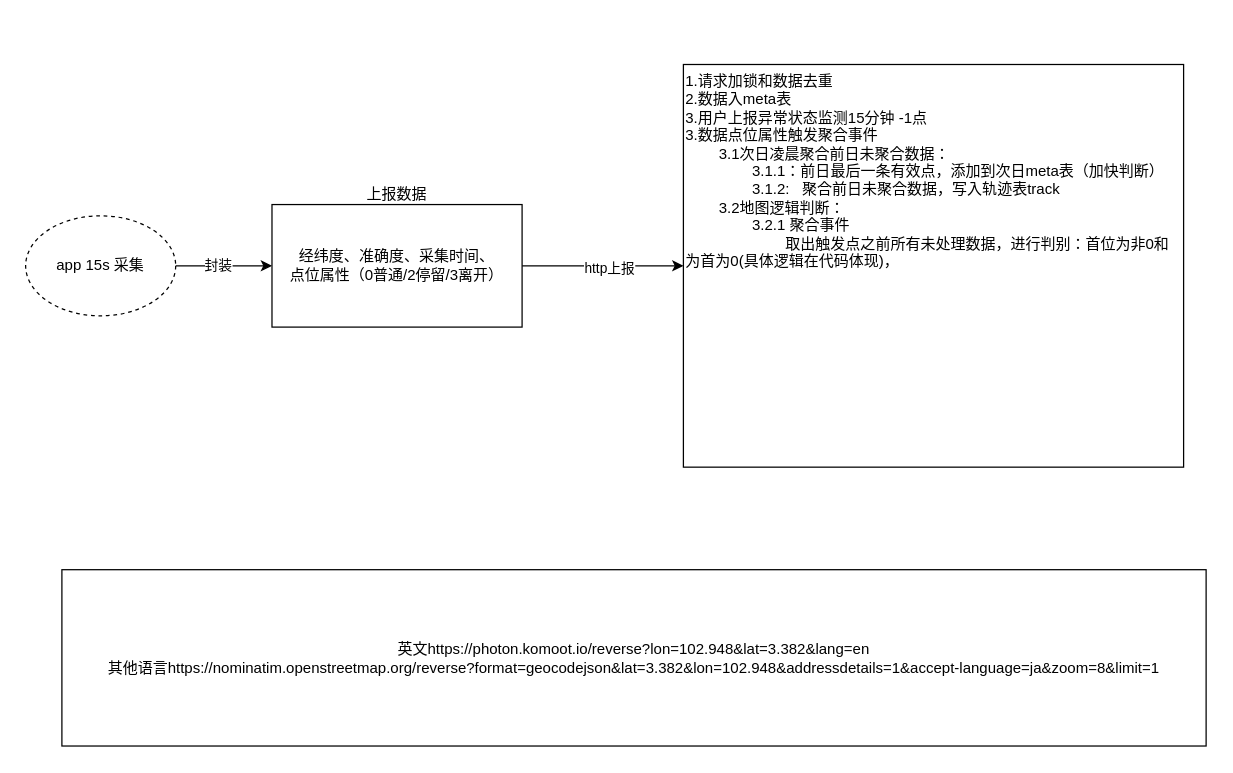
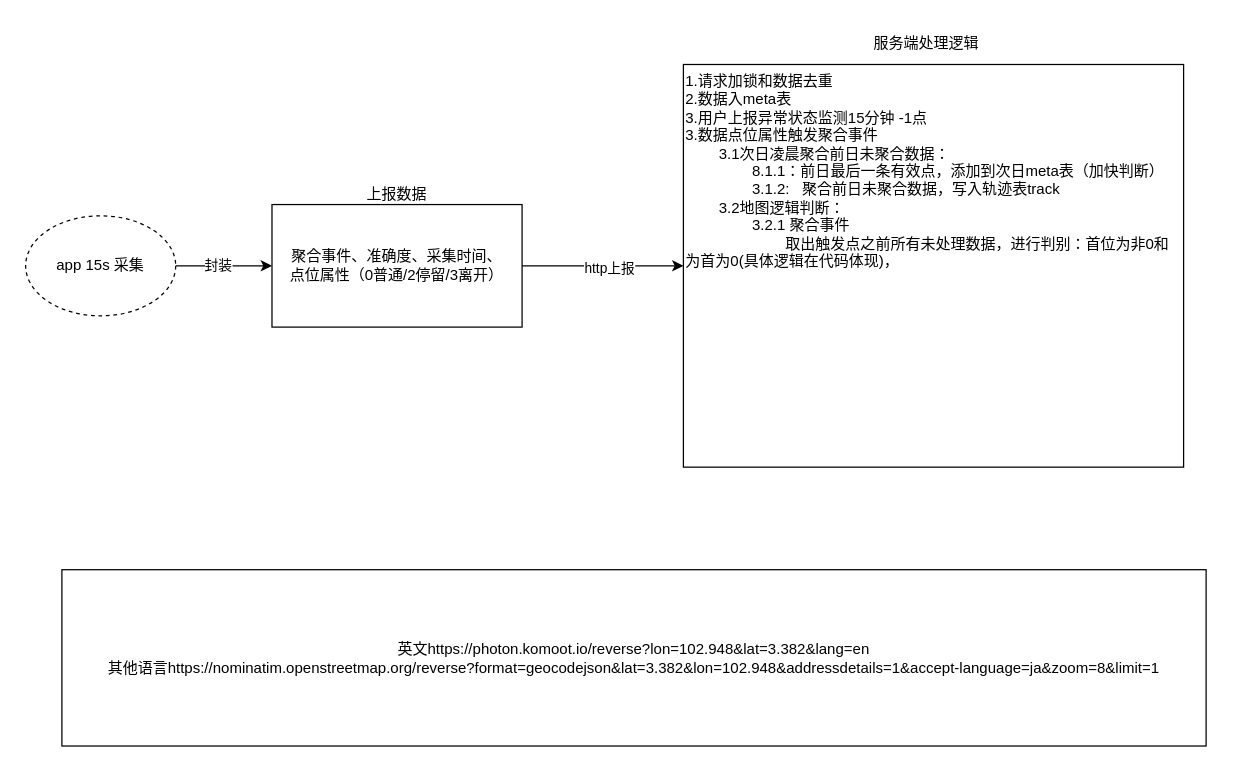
none -> (926, 43)
(934, 172) -> (934, 172)
(397, 266) -> (397, 266)
